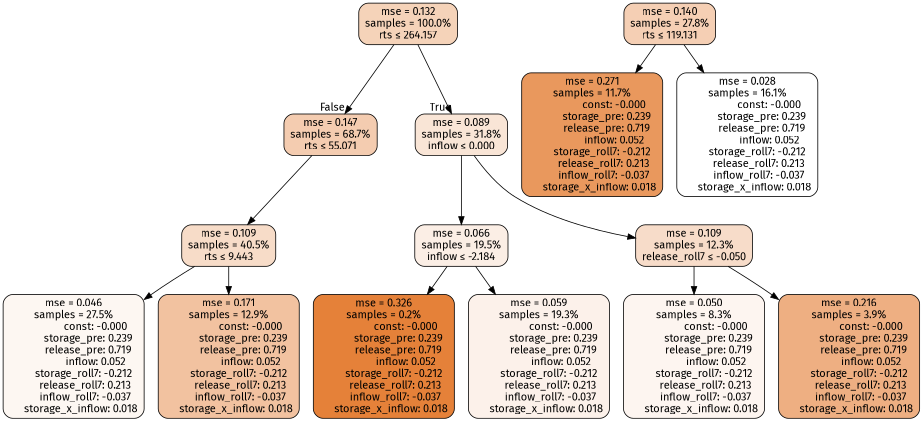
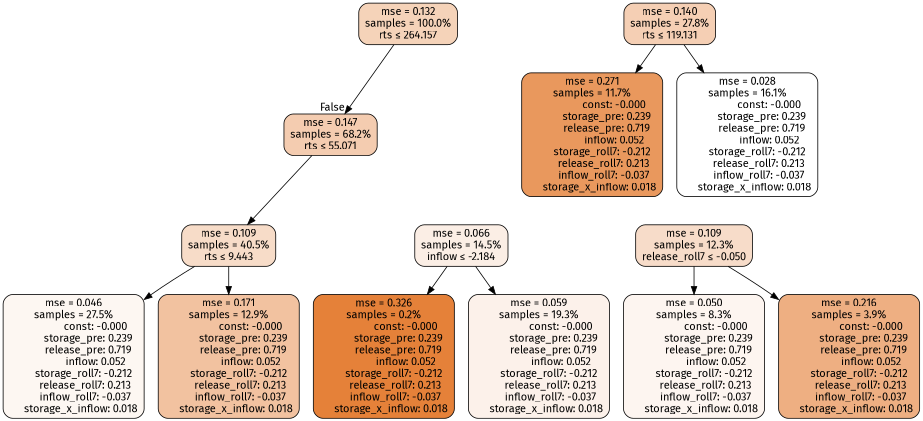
(331, 135) -> (331, 135)
(461, 135) -> none
(461, 246) -> (461, 246)
